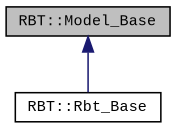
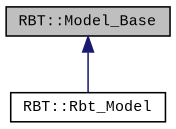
(88, 107) -> (88, 107)
